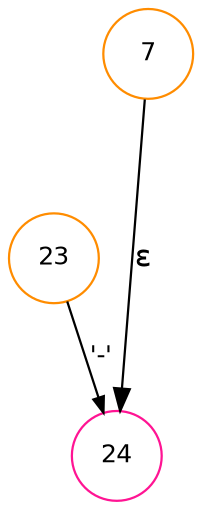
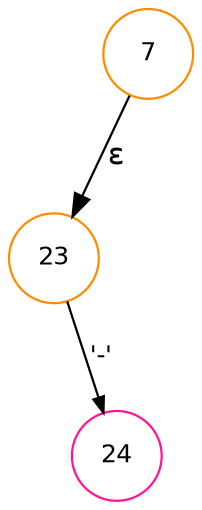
(133, 244) -> (106, 146)
